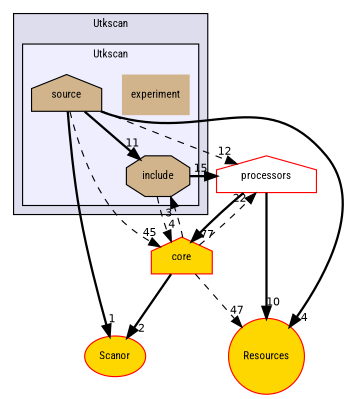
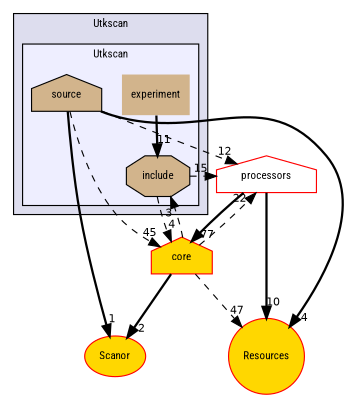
(108, 132) -> (157, 130)
(197, 176) -> (197, 176)
